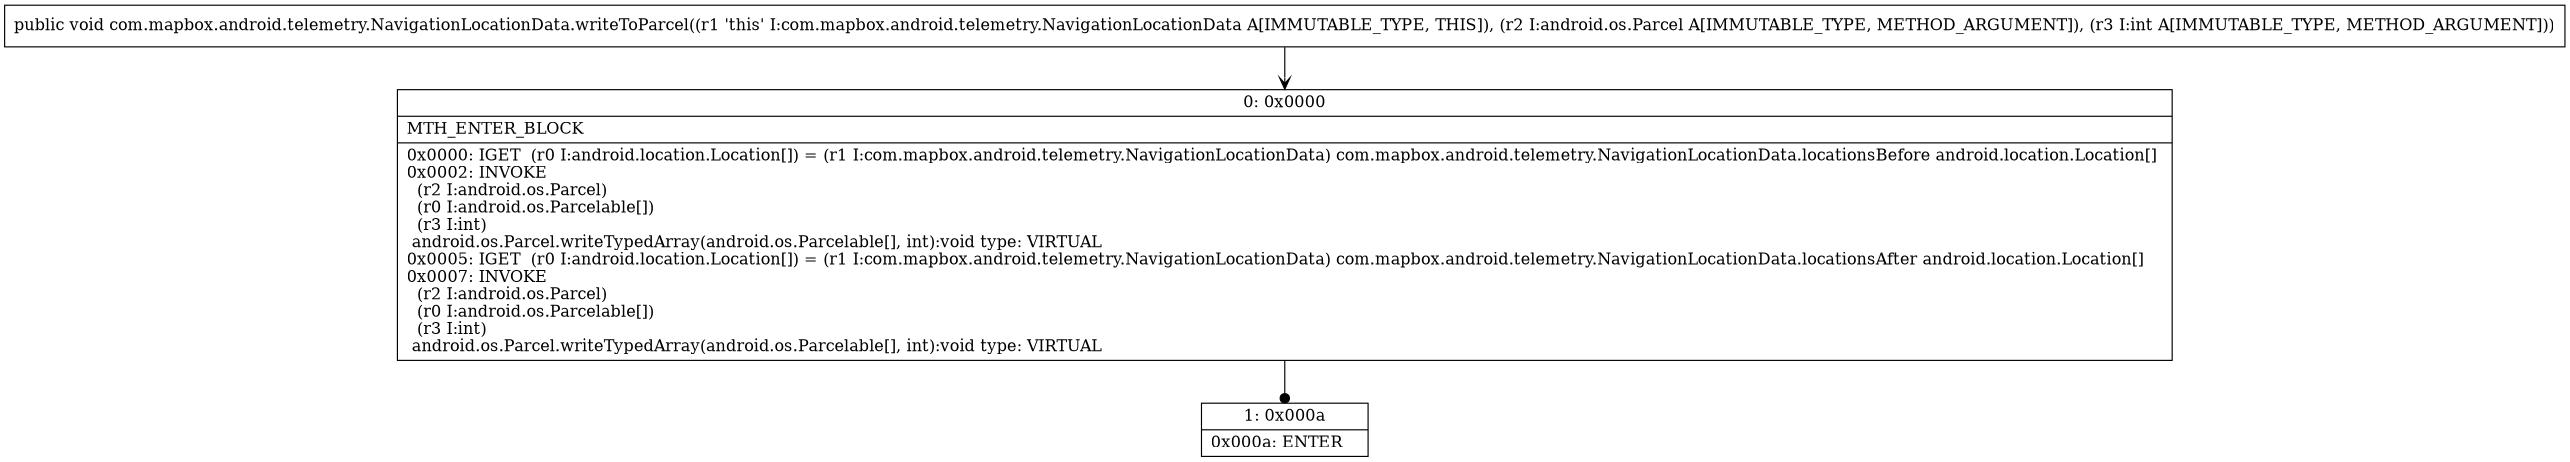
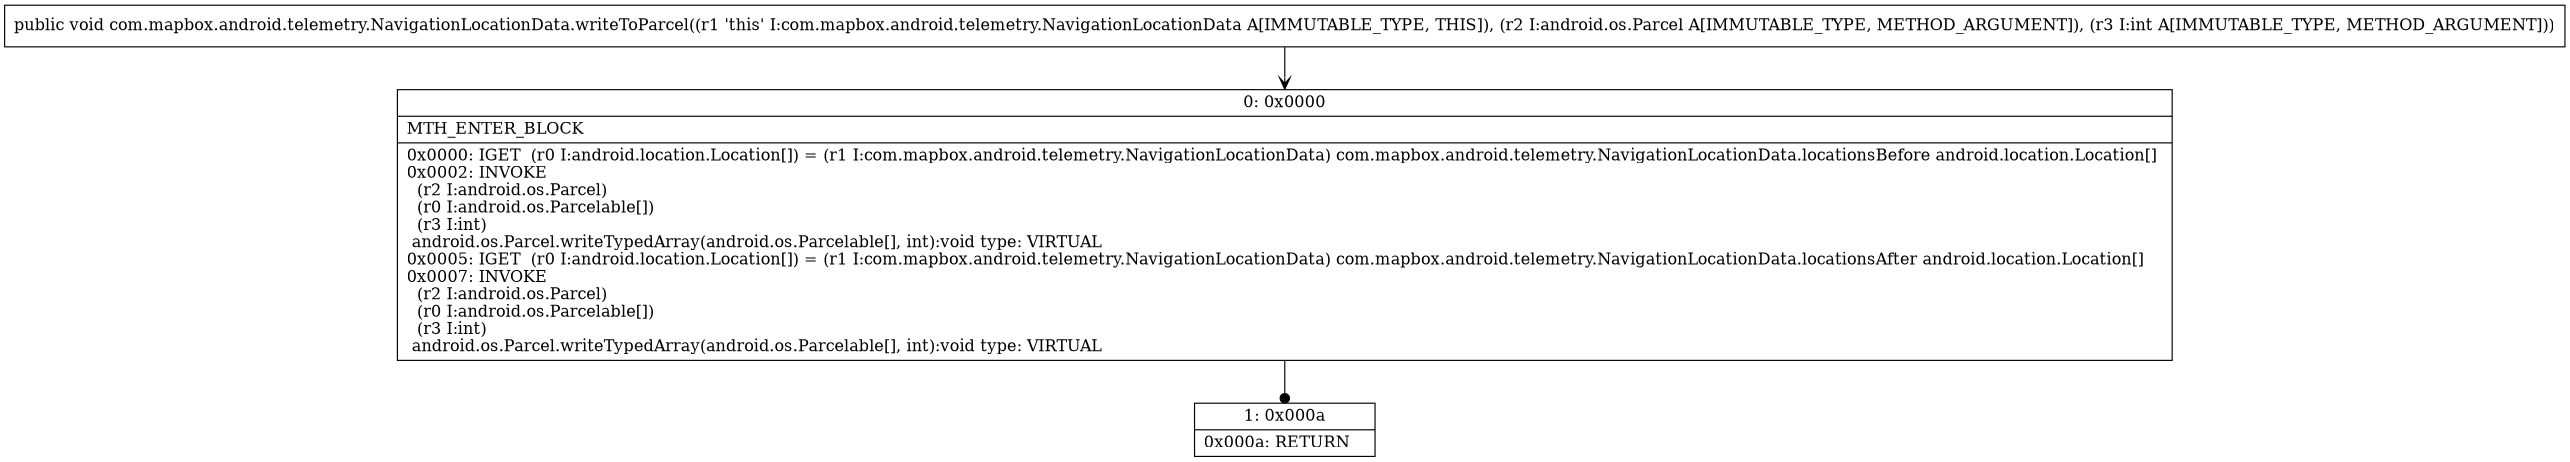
(1285, 443) -> (1285, 443)
